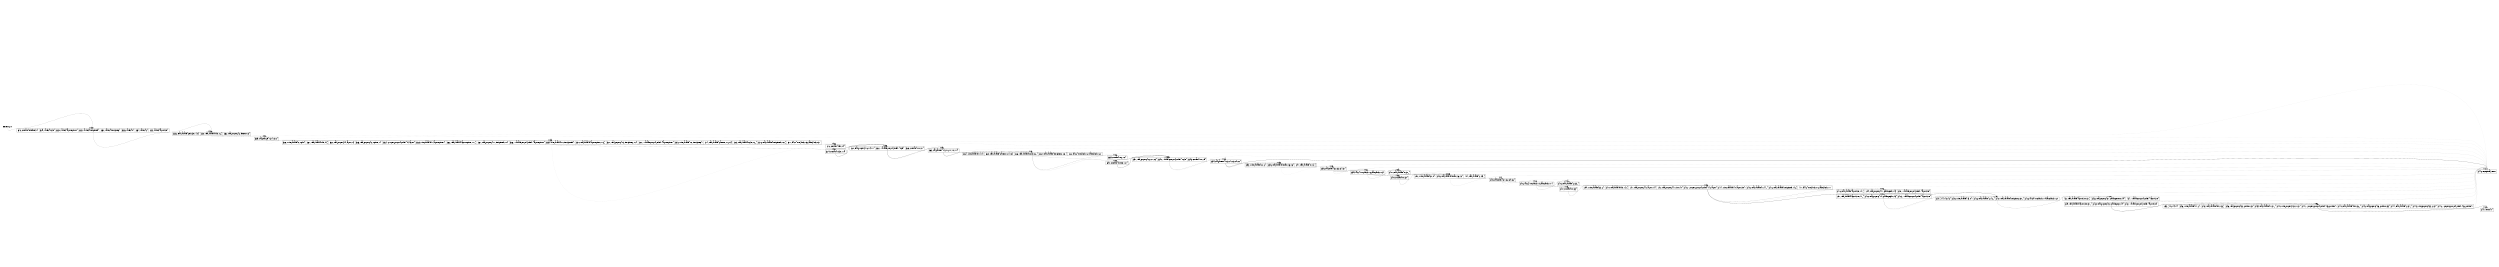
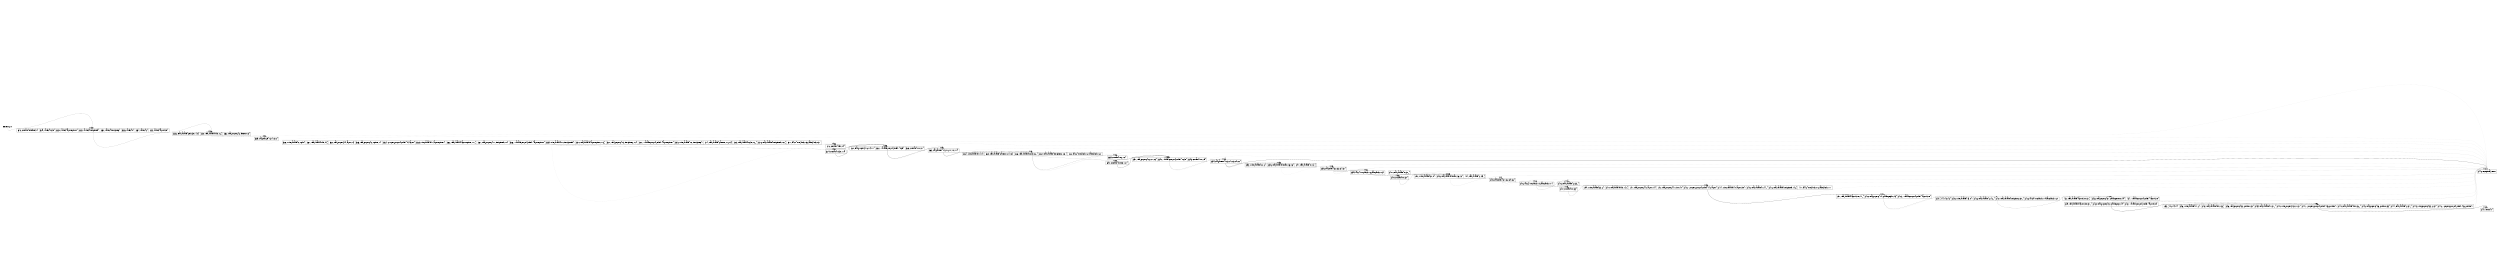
(409, 141) -> none
(1381, 176) -> none
(1884, 191) -> none
